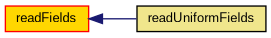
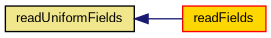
(119, 19) -> (165, 19)
